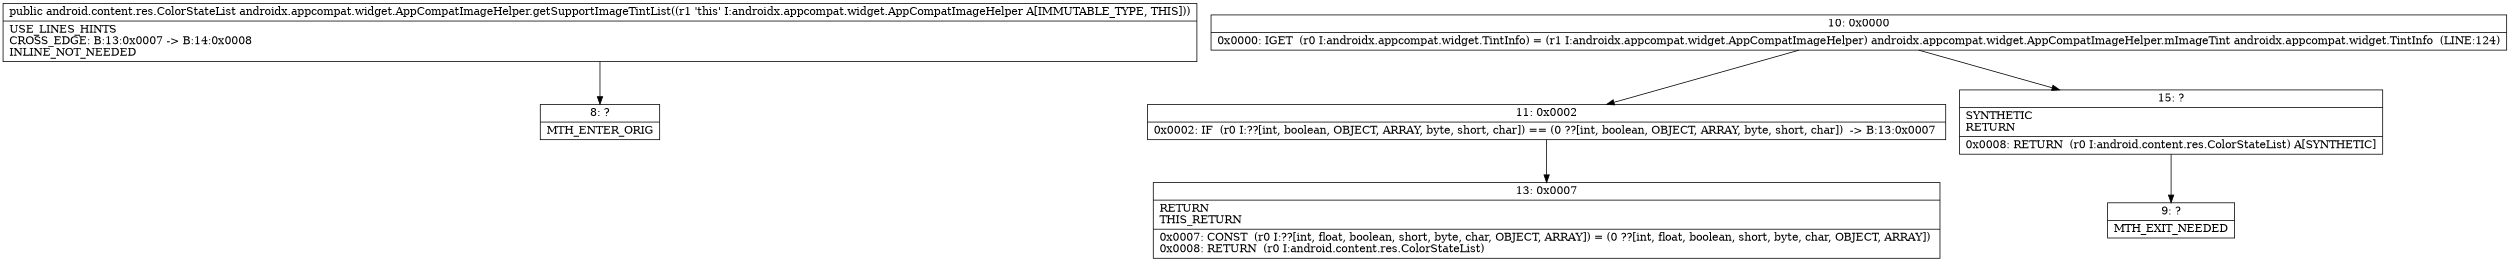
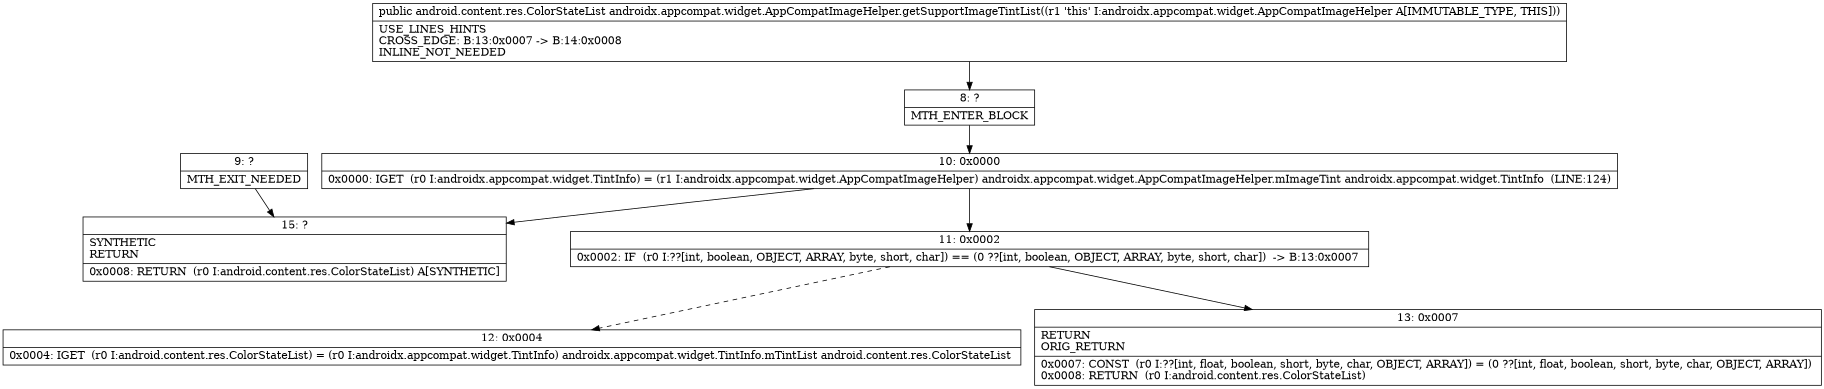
(600, 130) -> (970, 116)
none -> (970, 135)
(2171, 175) -> (262, 200)
(1201, 220) -> (1083, 347)
none -> (512, 347)
